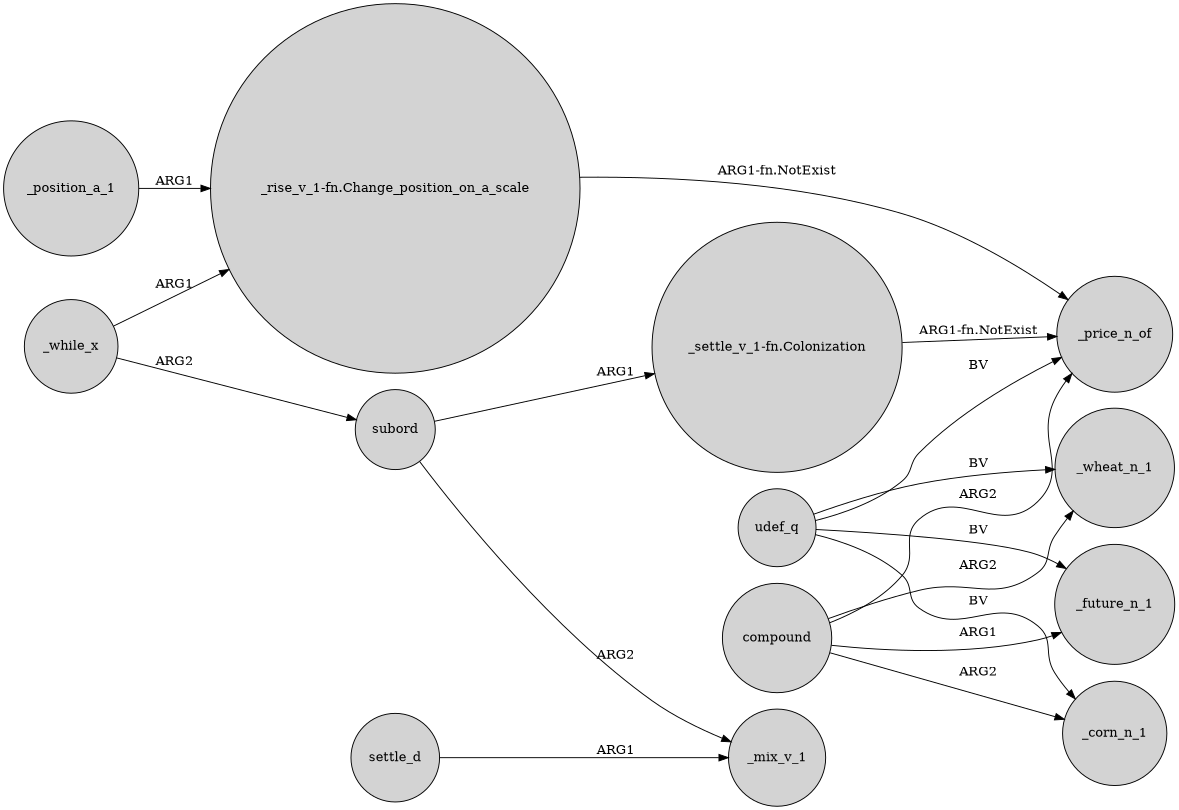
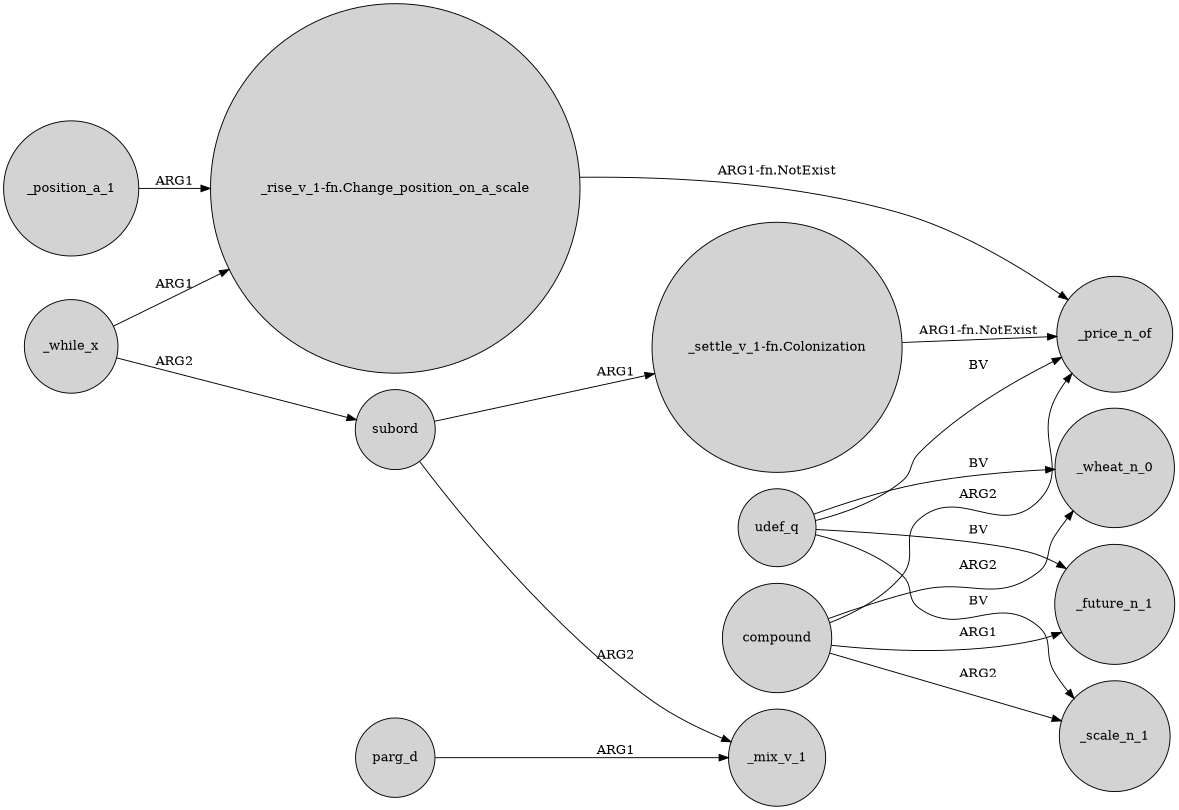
(1115, 468) -> (1115, 468)
(1115, 733) -> (1115, 736)
(395, 758) -> (395, 758)
